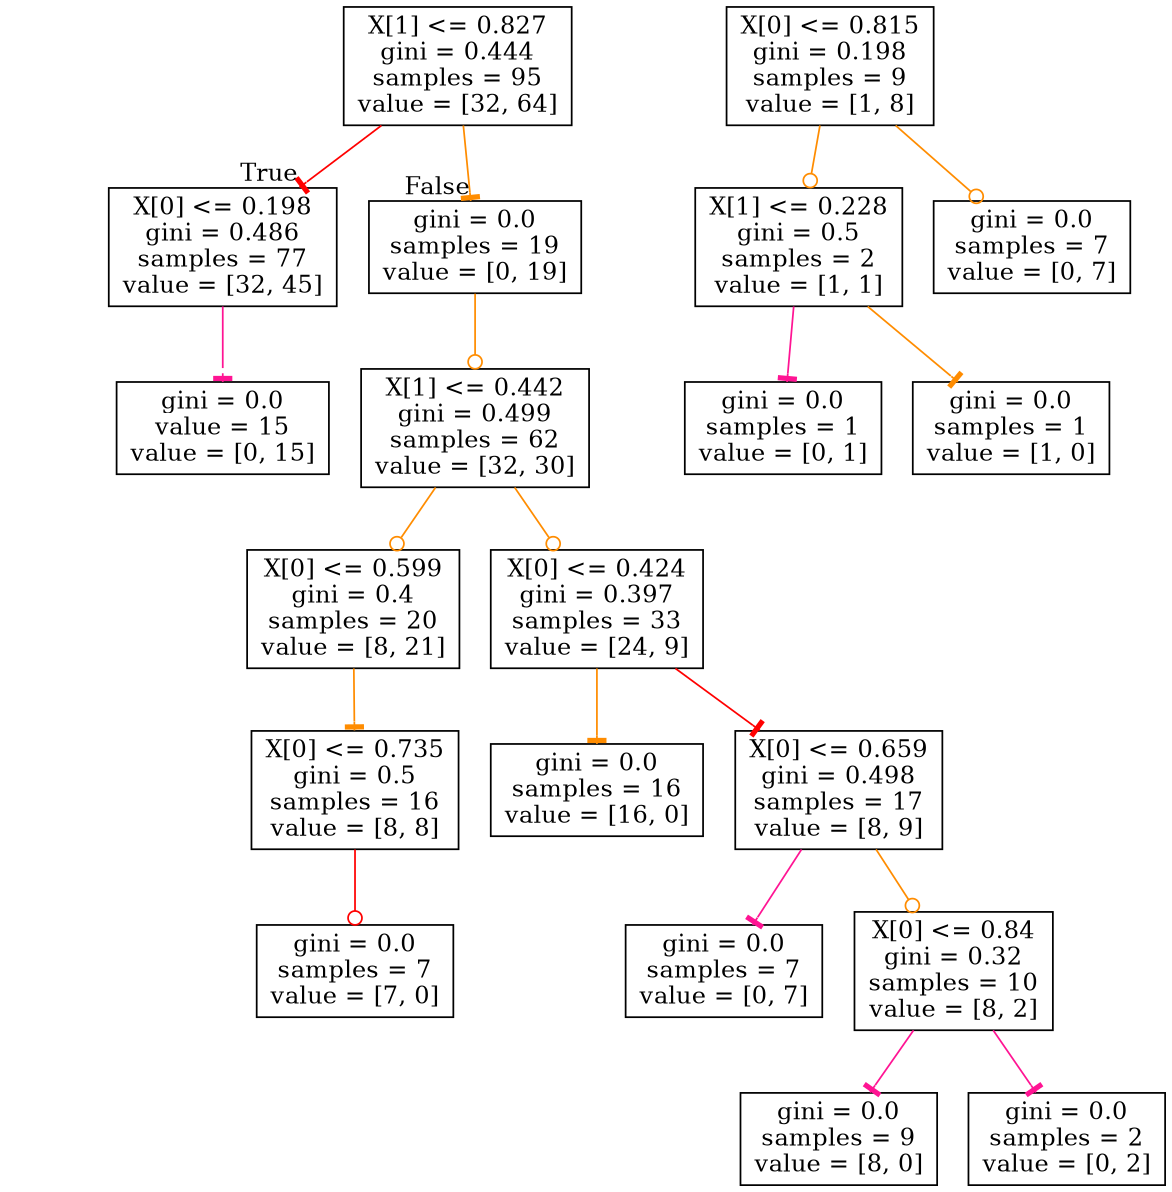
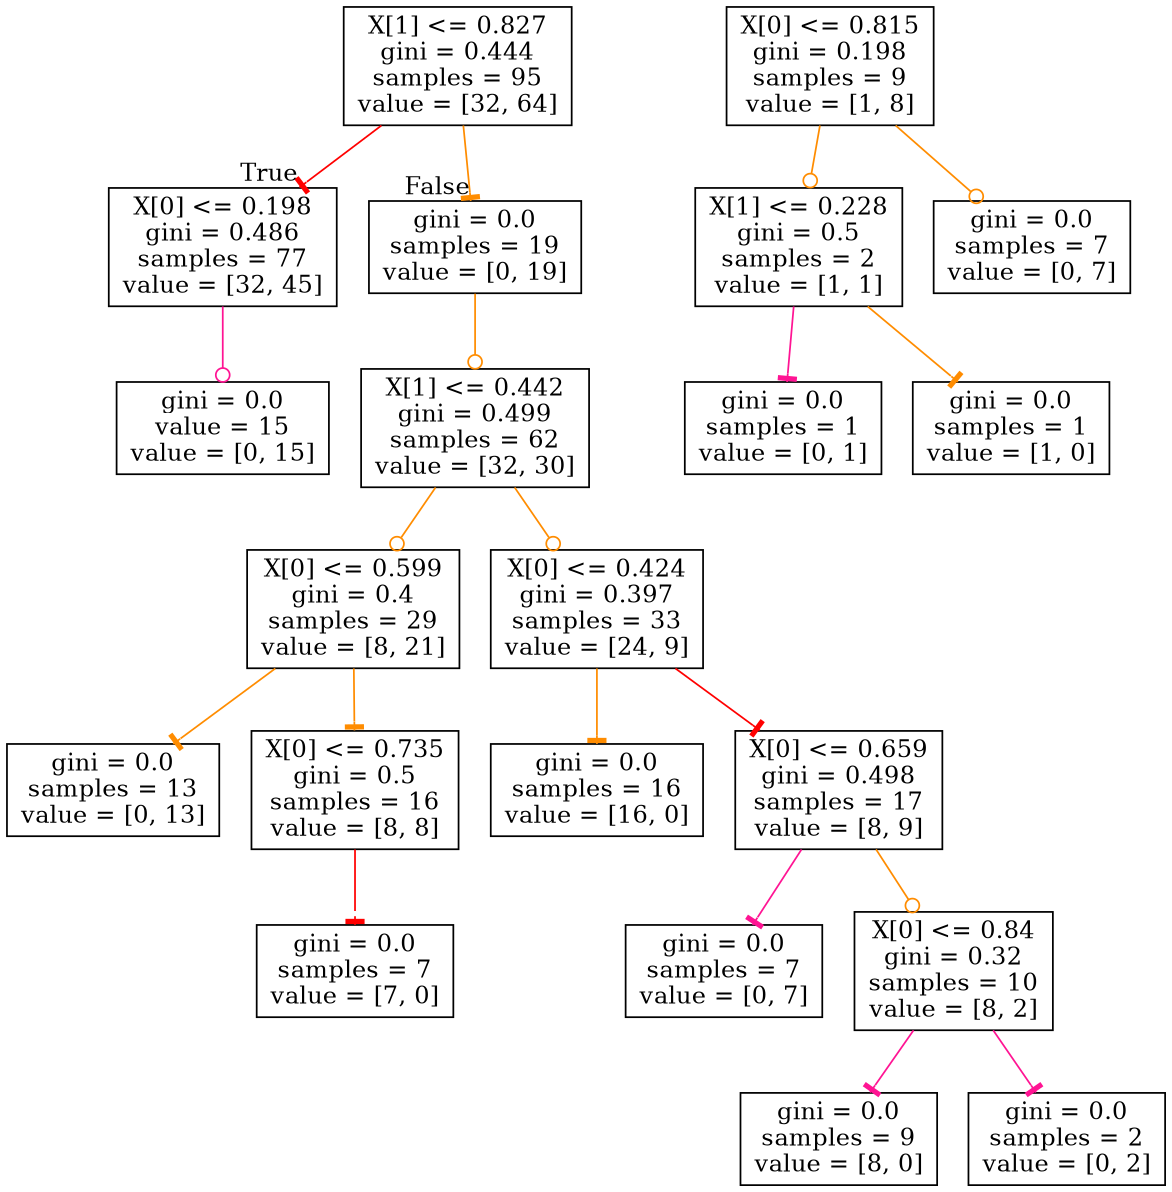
(223, 337) -> (223, 337)
(353, 609) -> (353, 609)
none -> (113, 790)
(355, 880) -> (355, 880)
